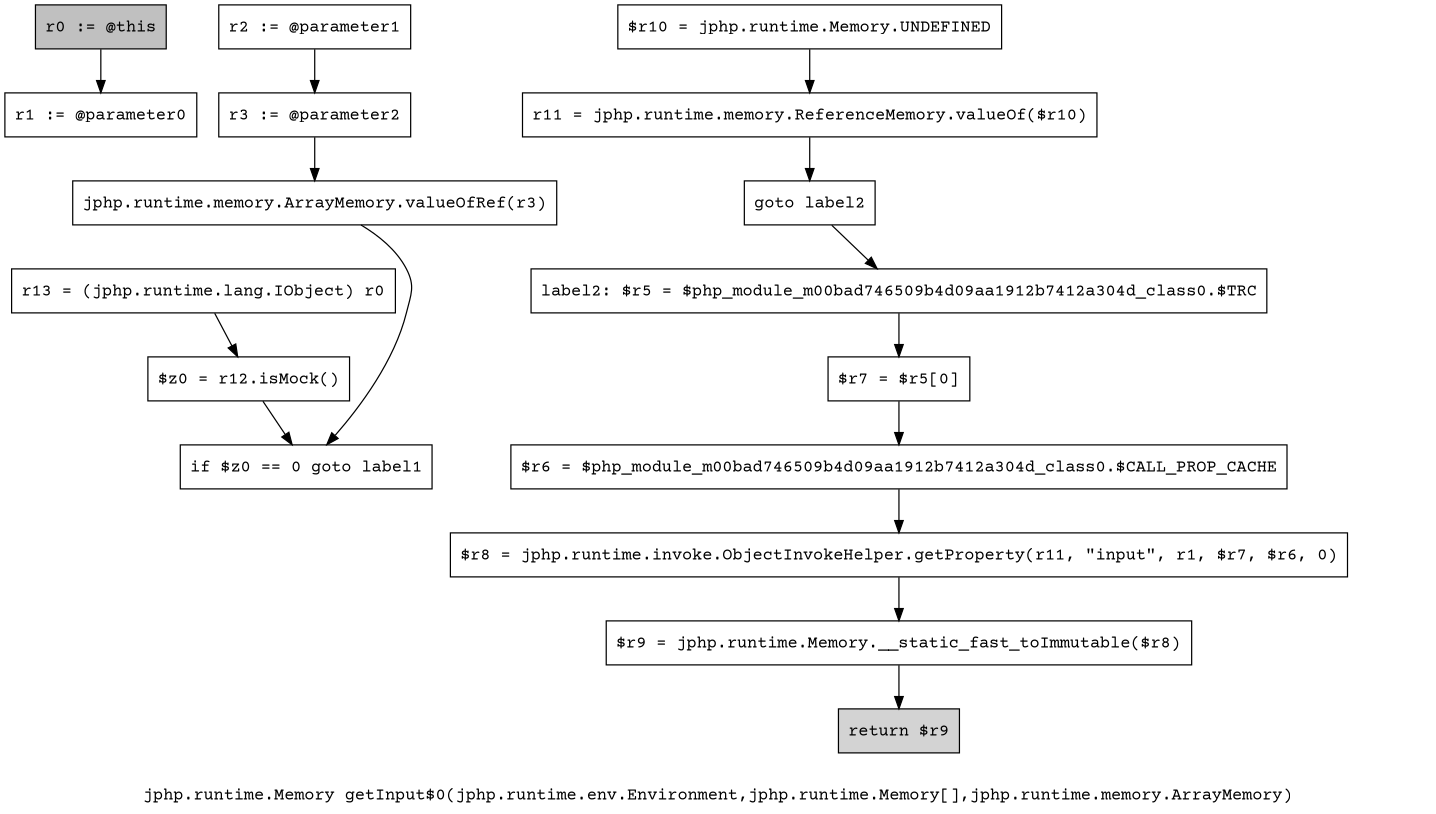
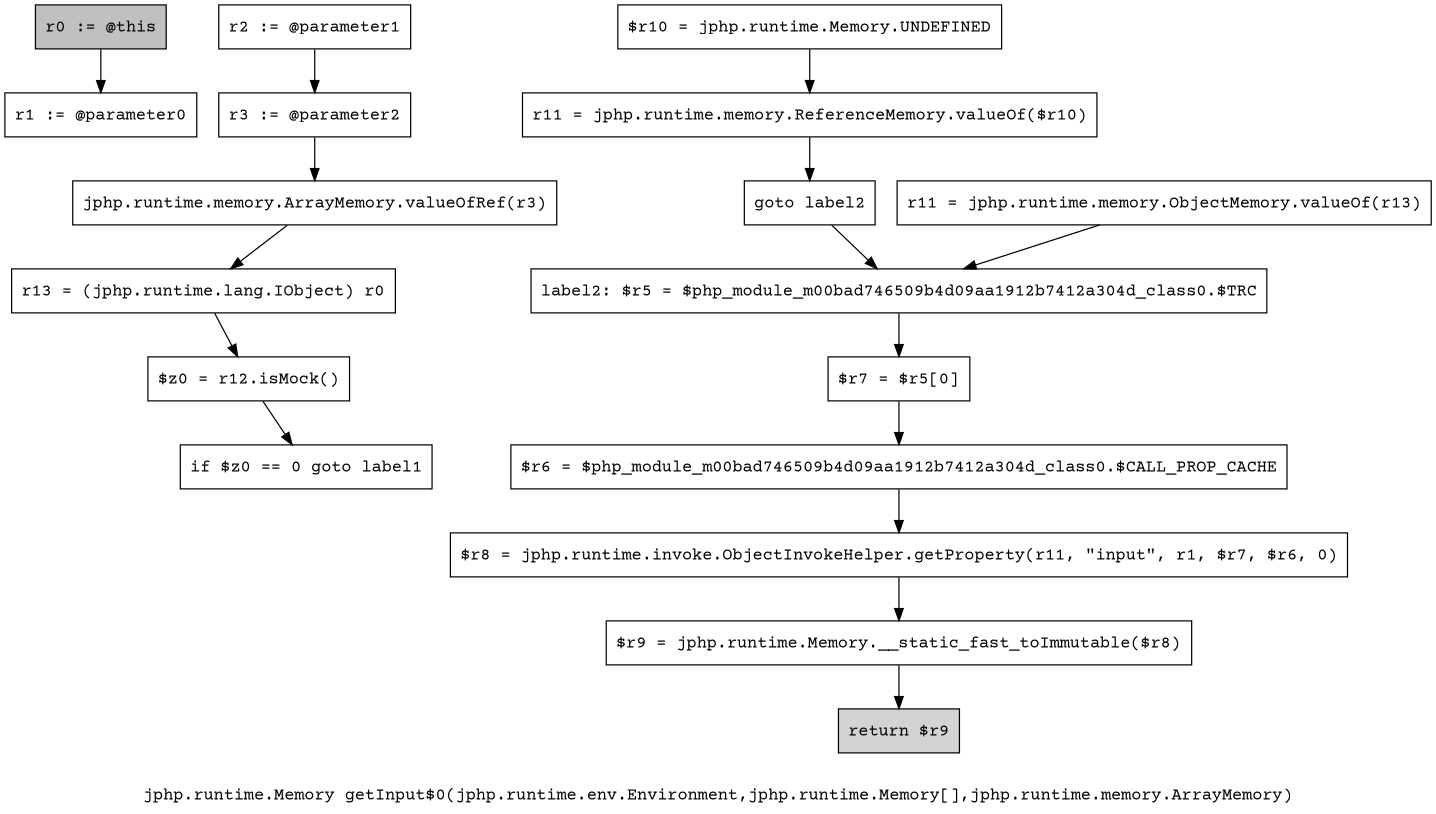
none -> (1164, 203)
(402, 329) -> (264, 243)
